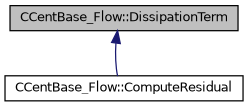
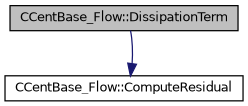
(116, 60) -> (132, 47)
